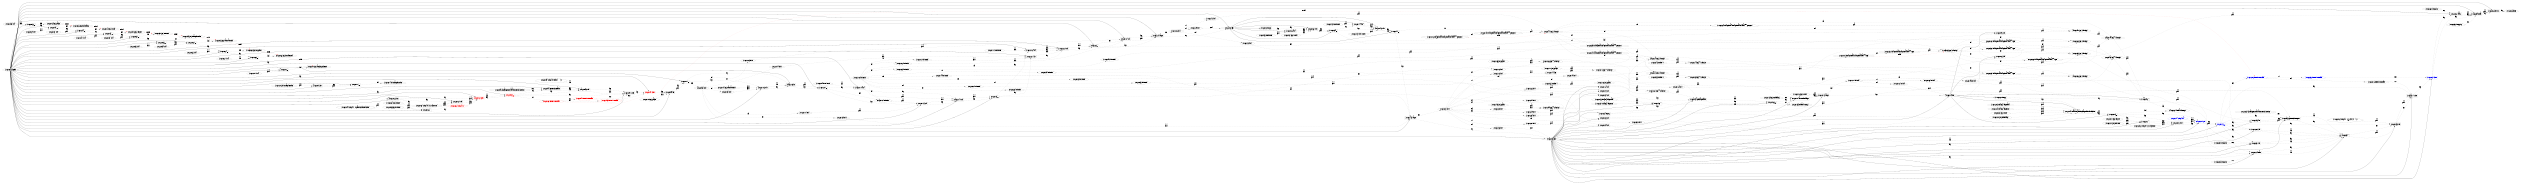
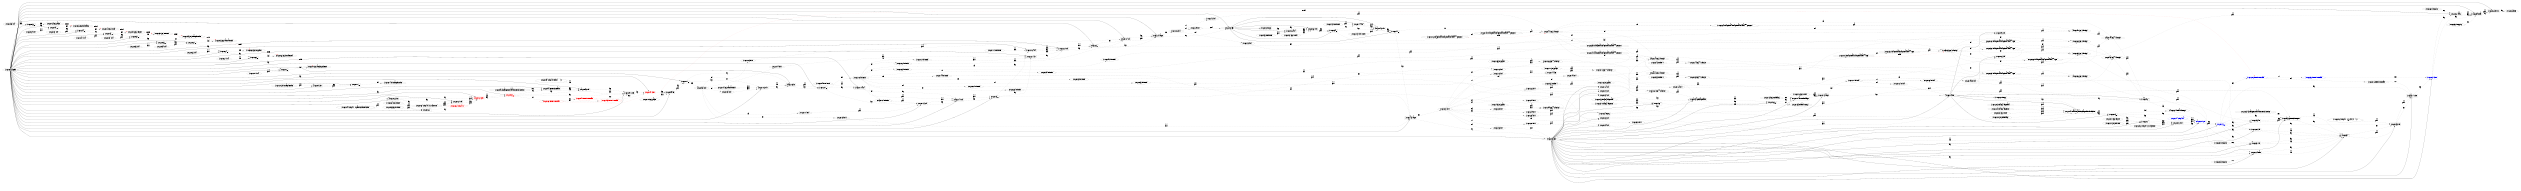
(852, 94) -> (838, 81)
